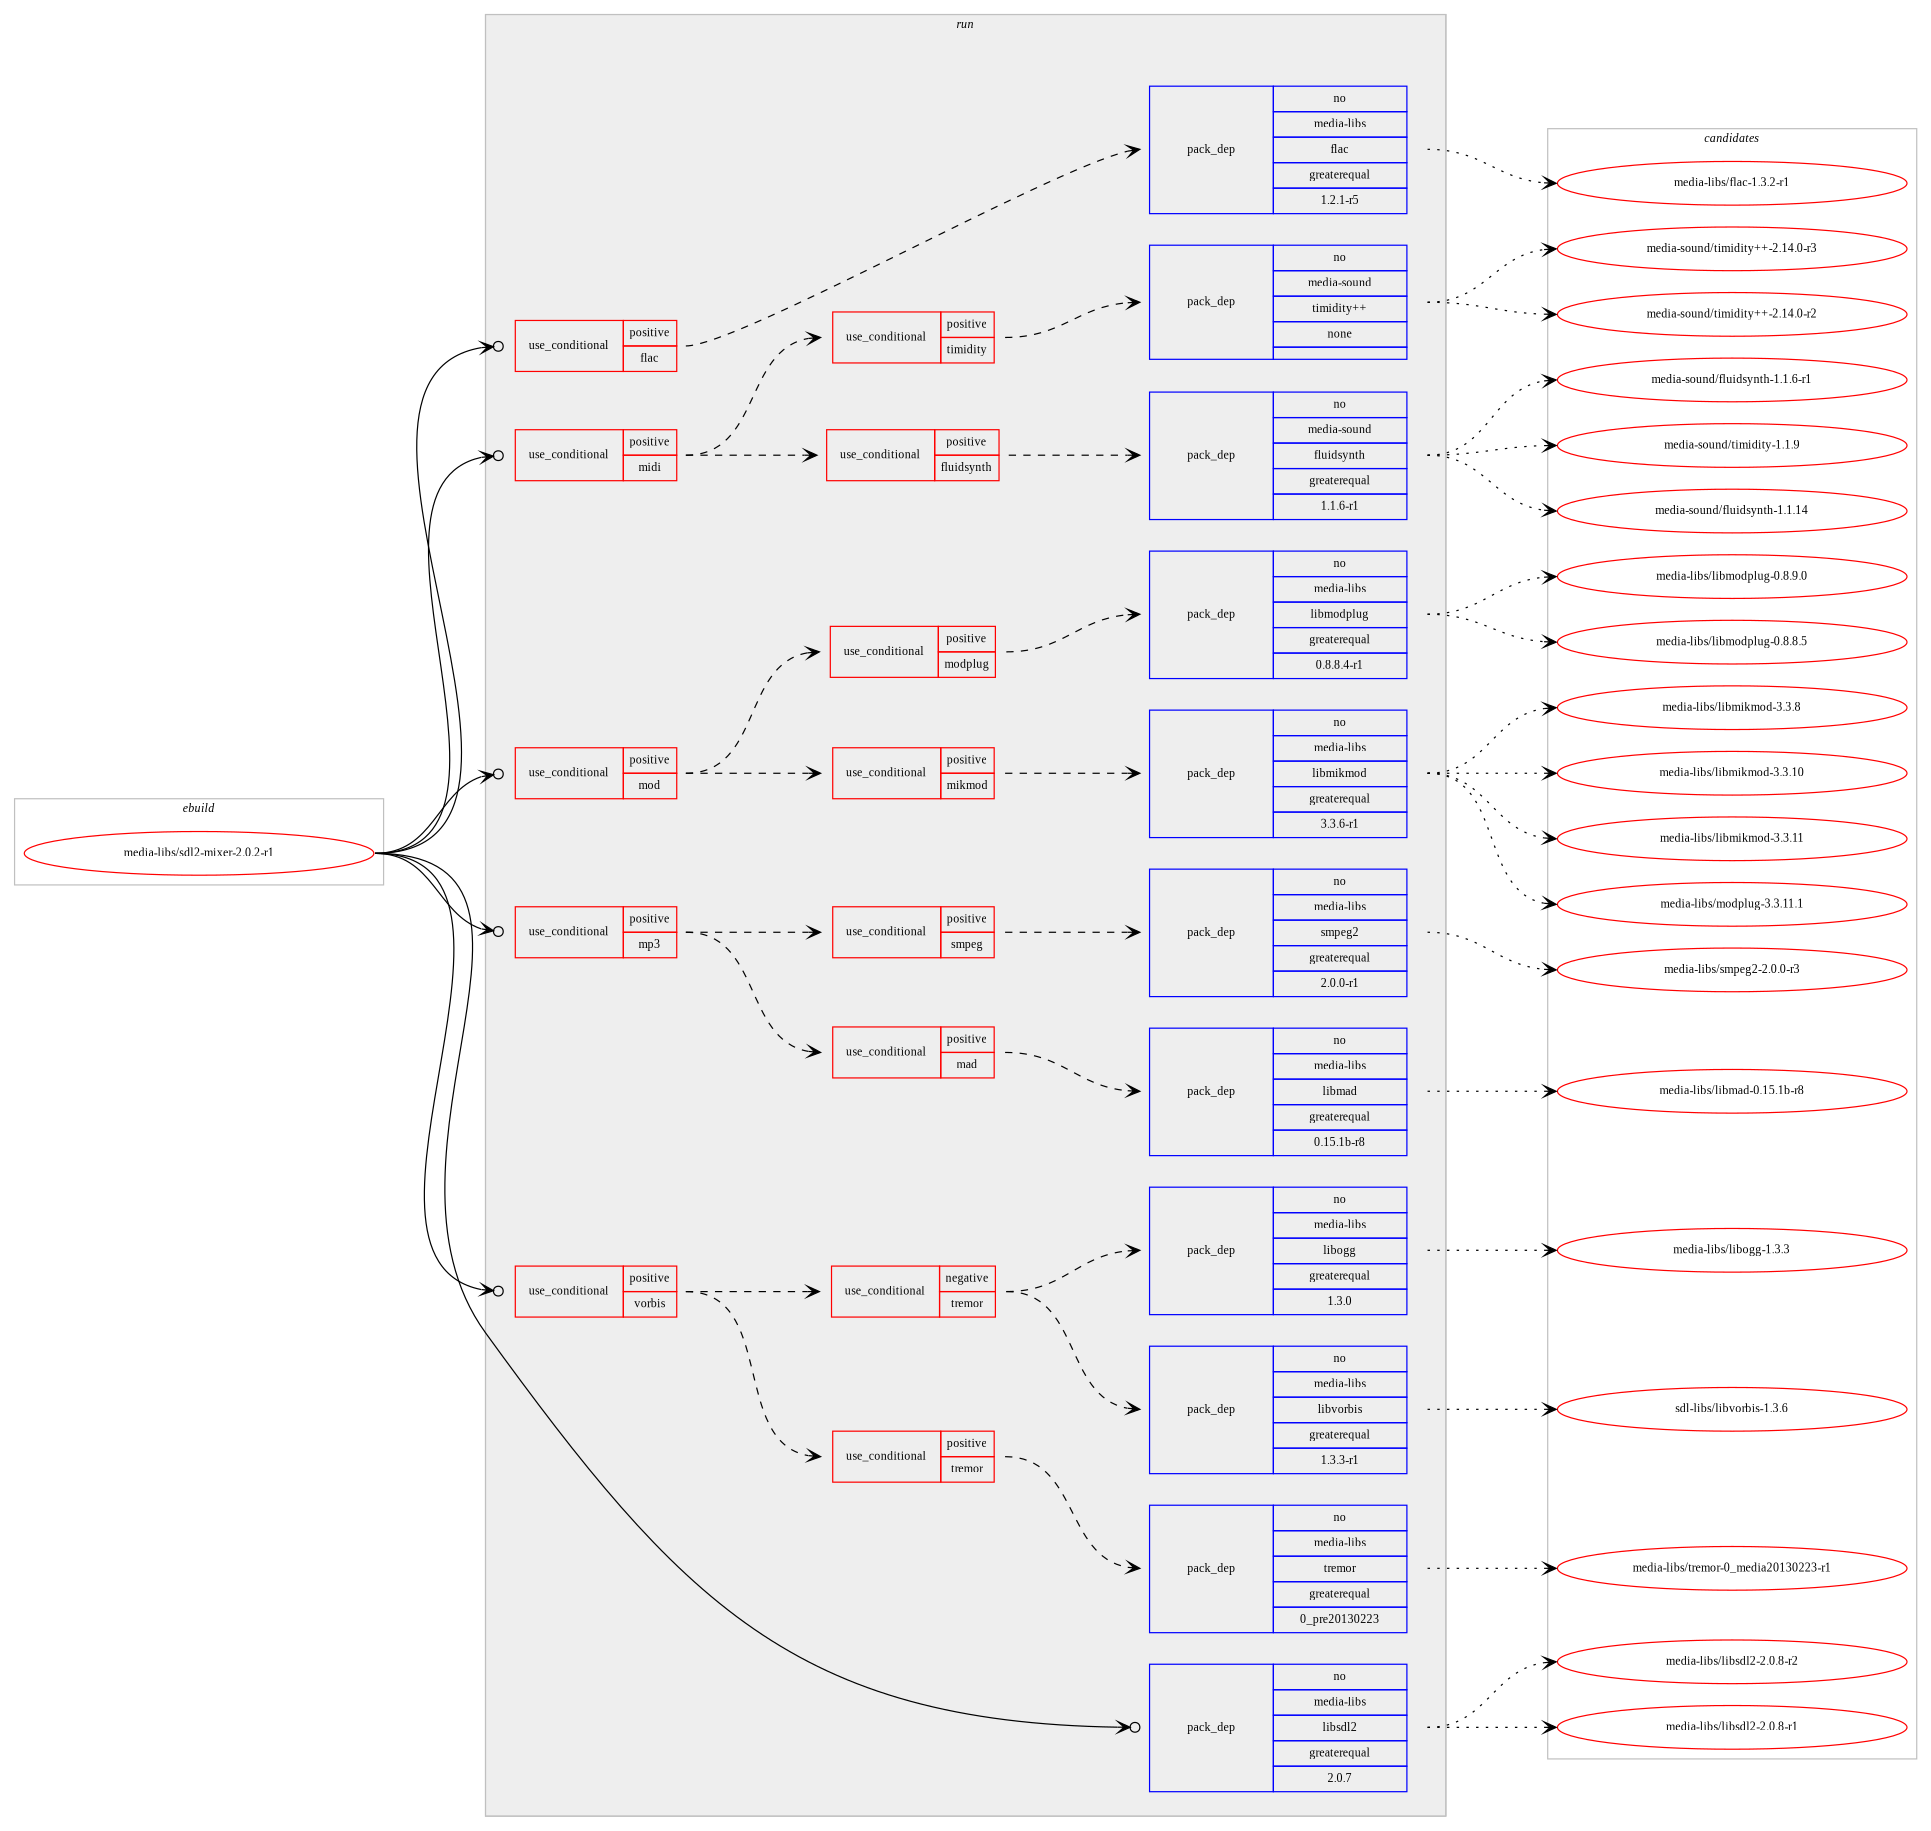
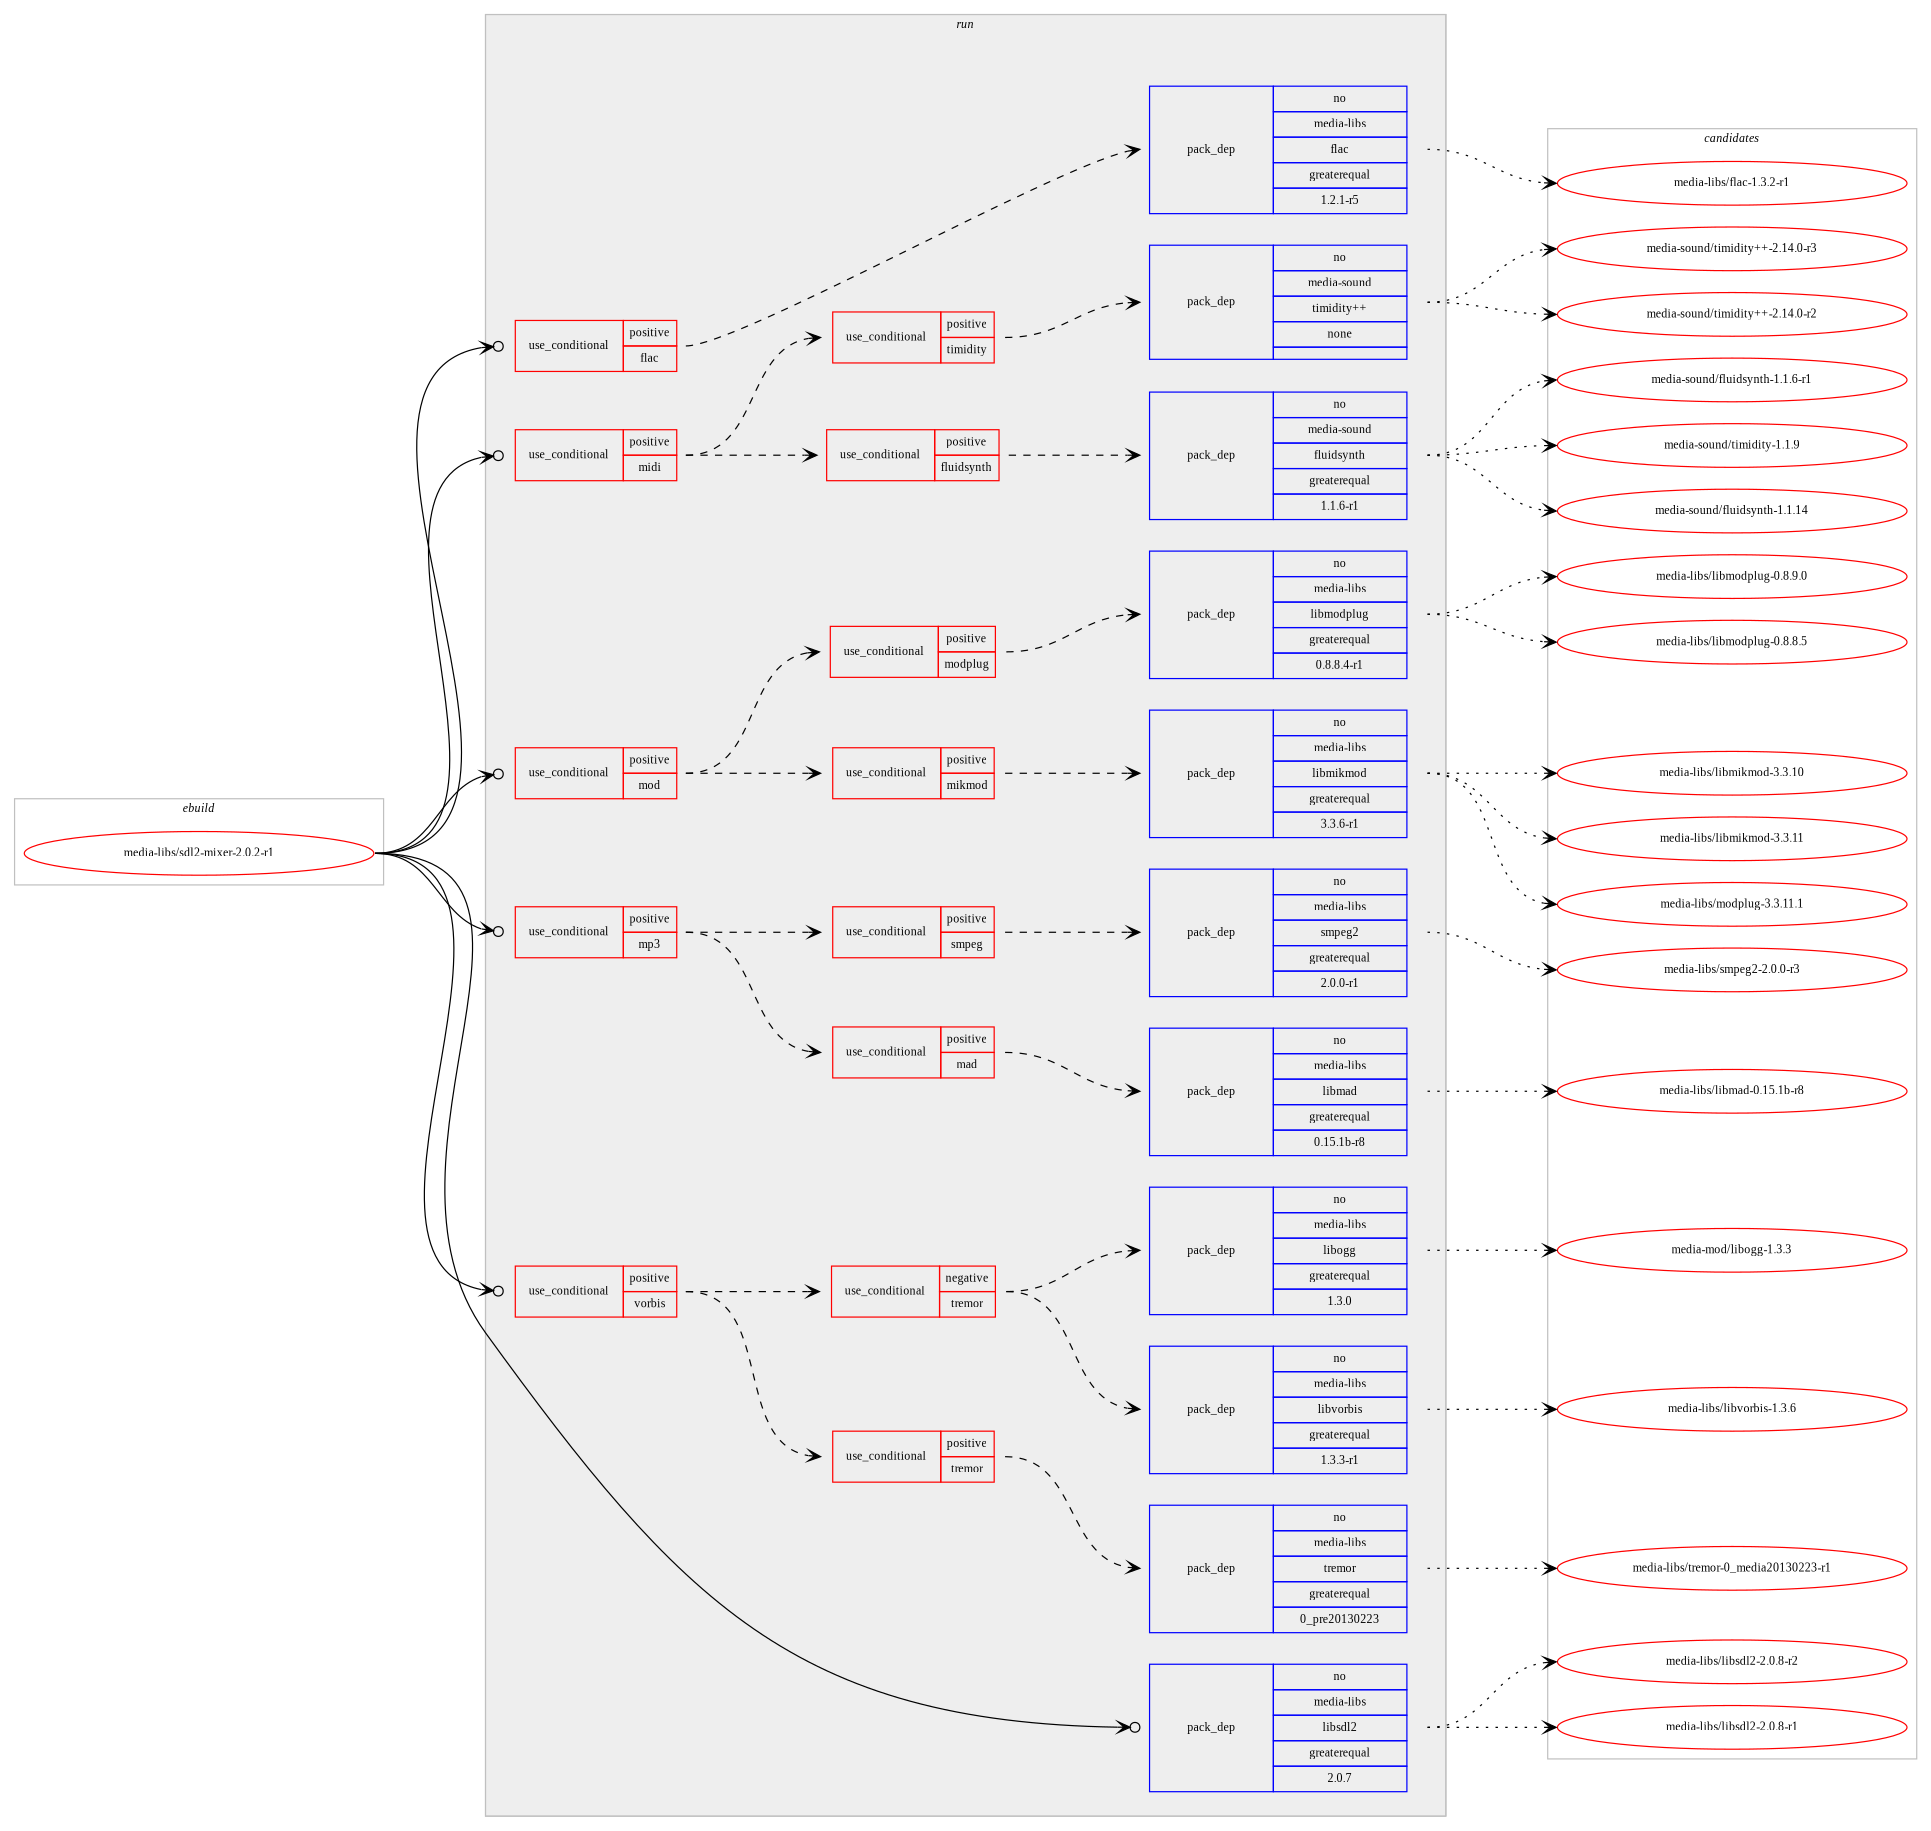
(1732, 708) -> none
(1732, 1250) -> (1732, 1250)
(1732, 1409) -> (1732, 1409)
